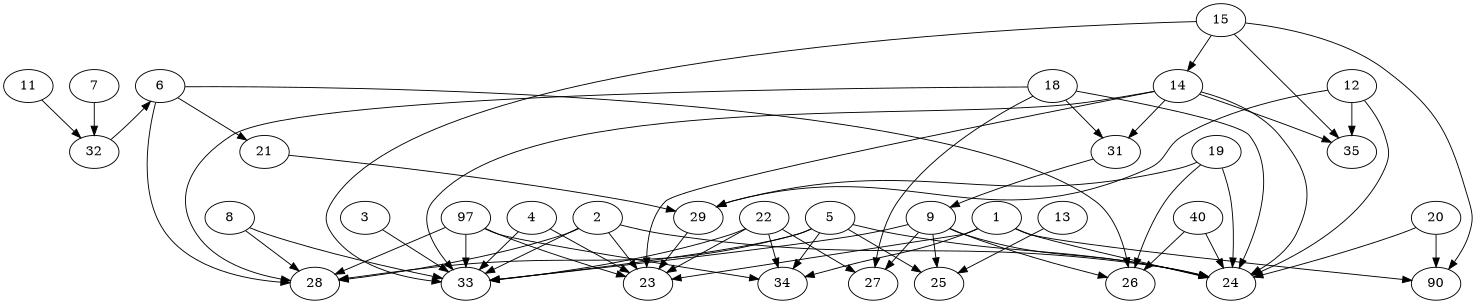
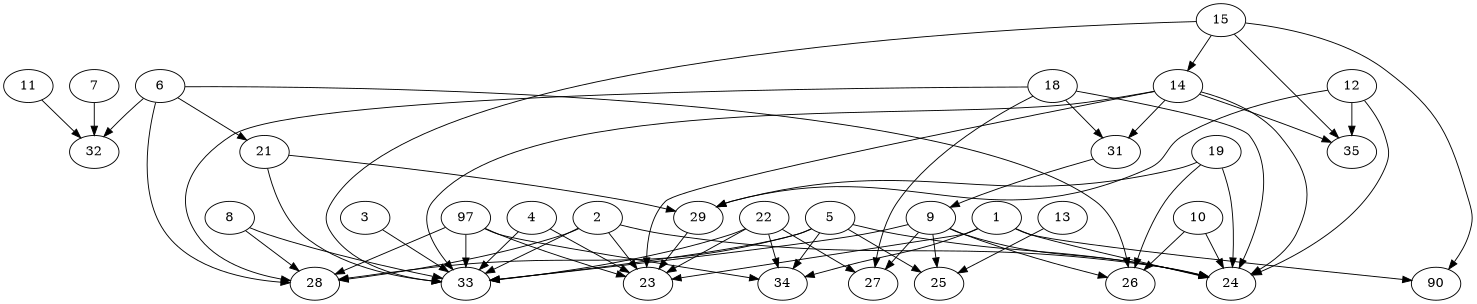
(128, 124) -> (127, 114)
(1198, 218) -> (1198, 218)
(1436, 218) -> none
none -> (311, 241)
